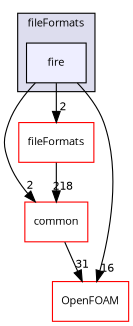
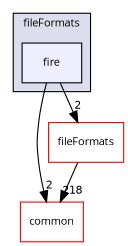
(91, 301) -> none
